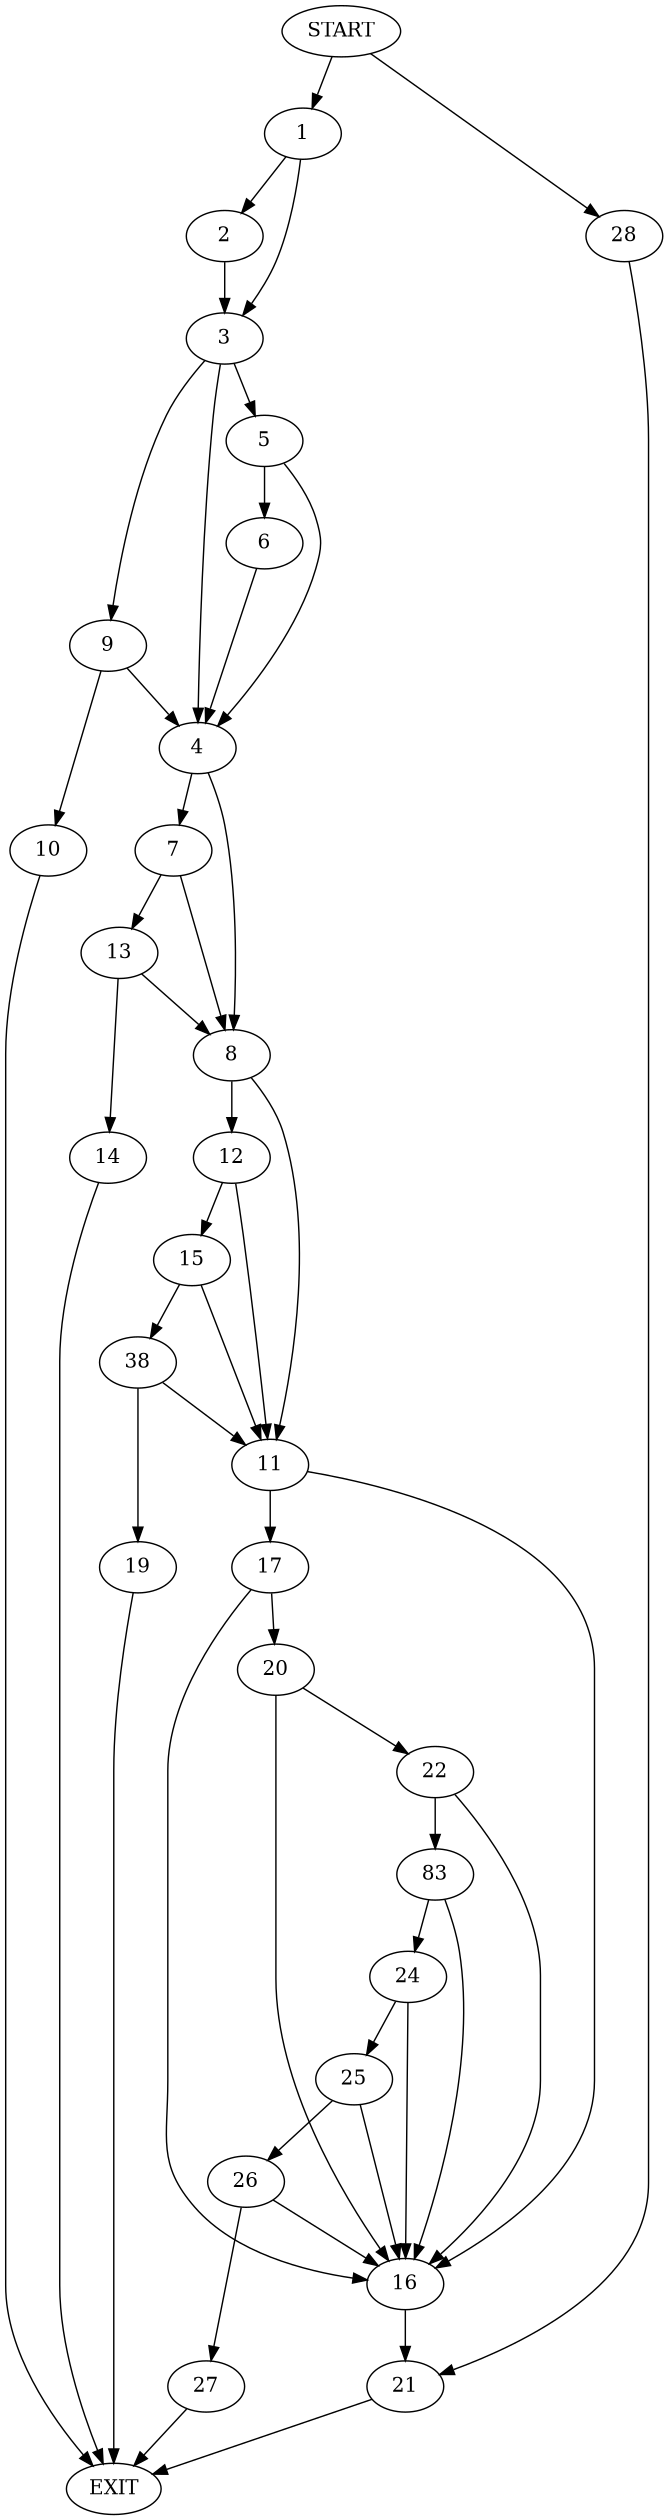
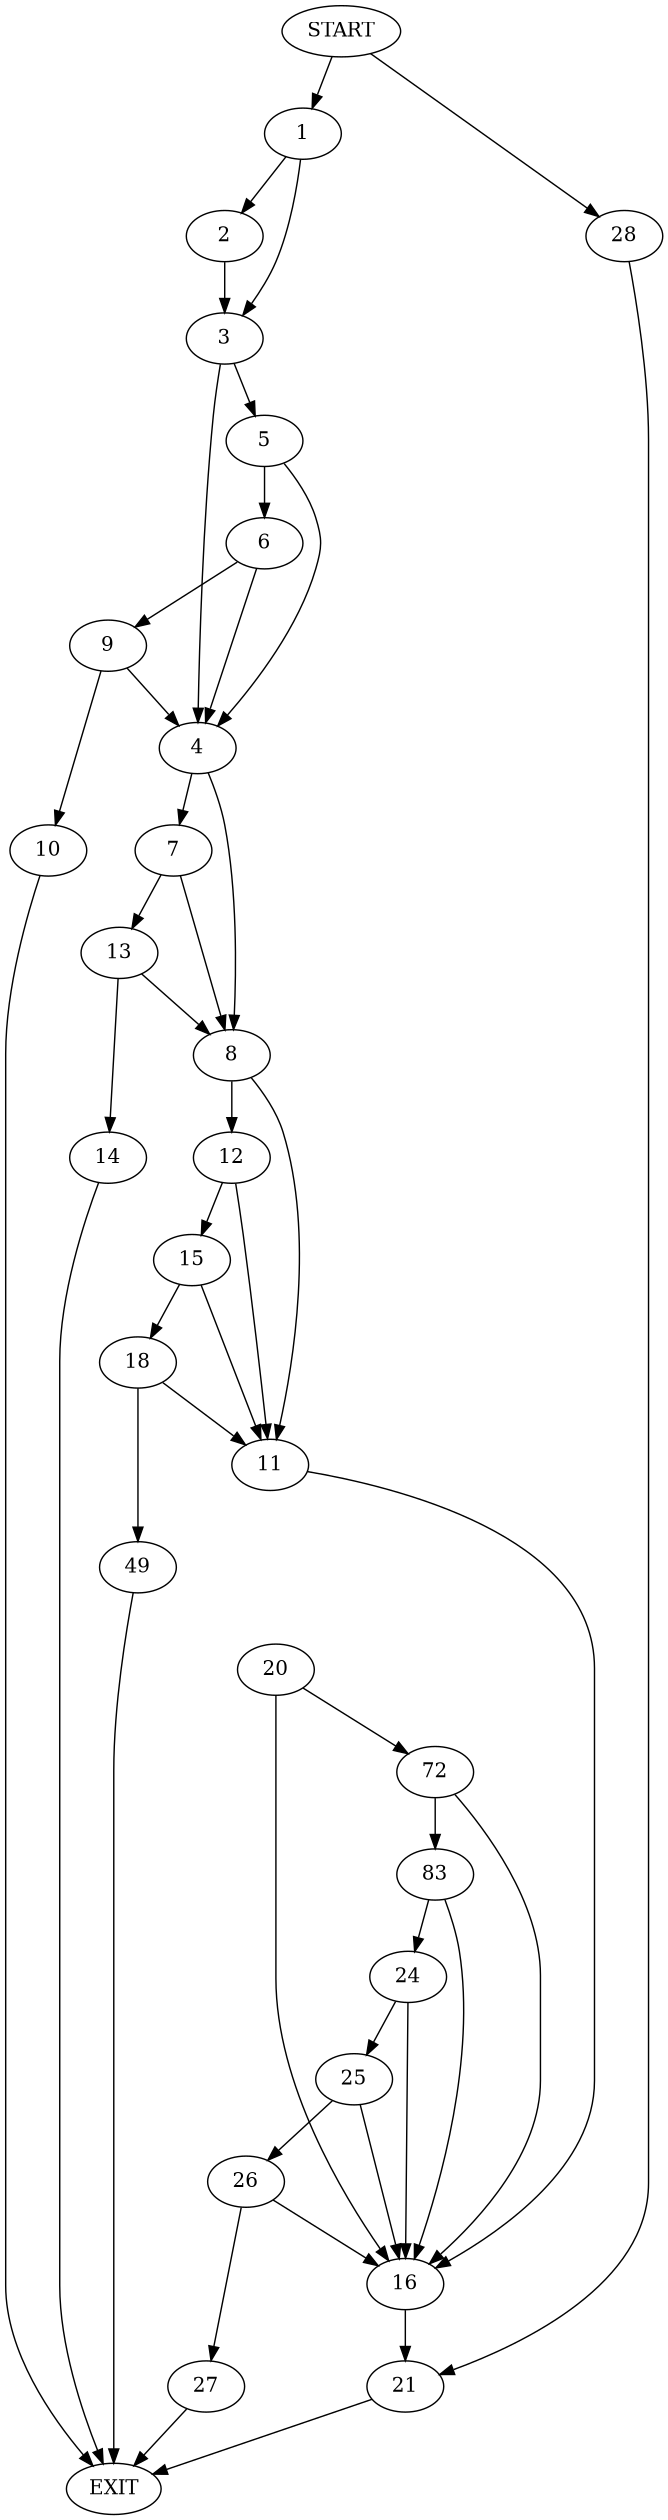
(143, 476) -> (192, 591)
(138, 1362) -> (138, 1362)
(138, 1567) -> (138, 1567)
(270, 1567) -> none
(435, 1772) -> (435, 1772)
